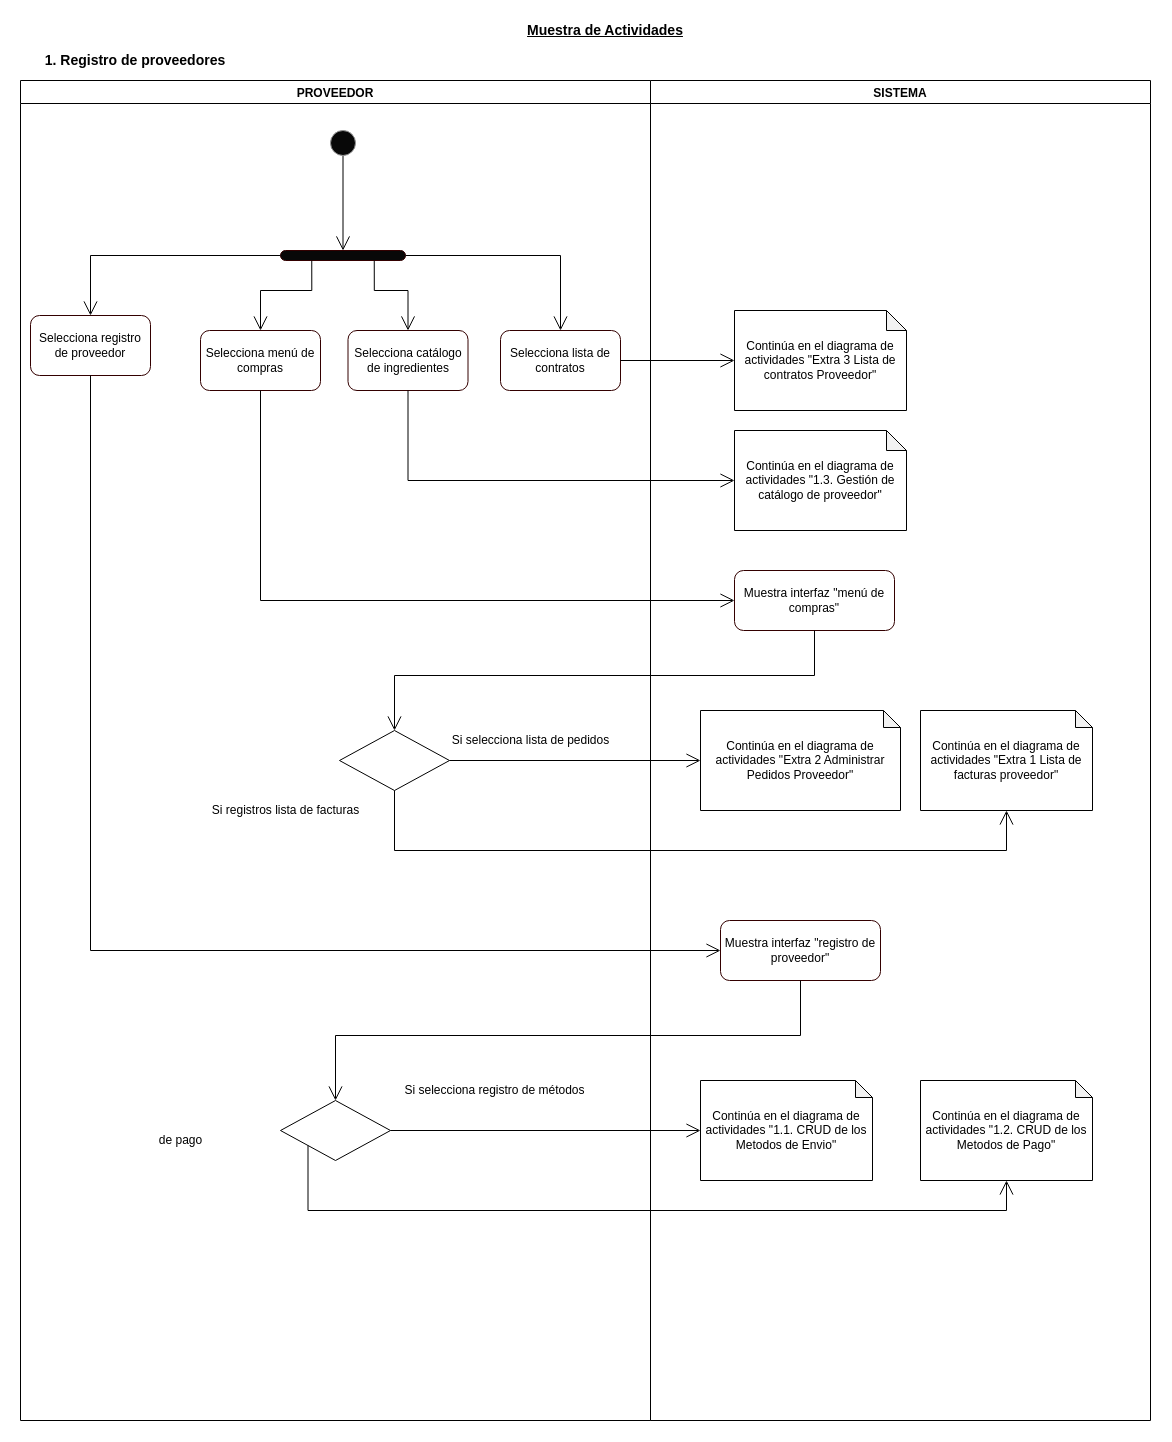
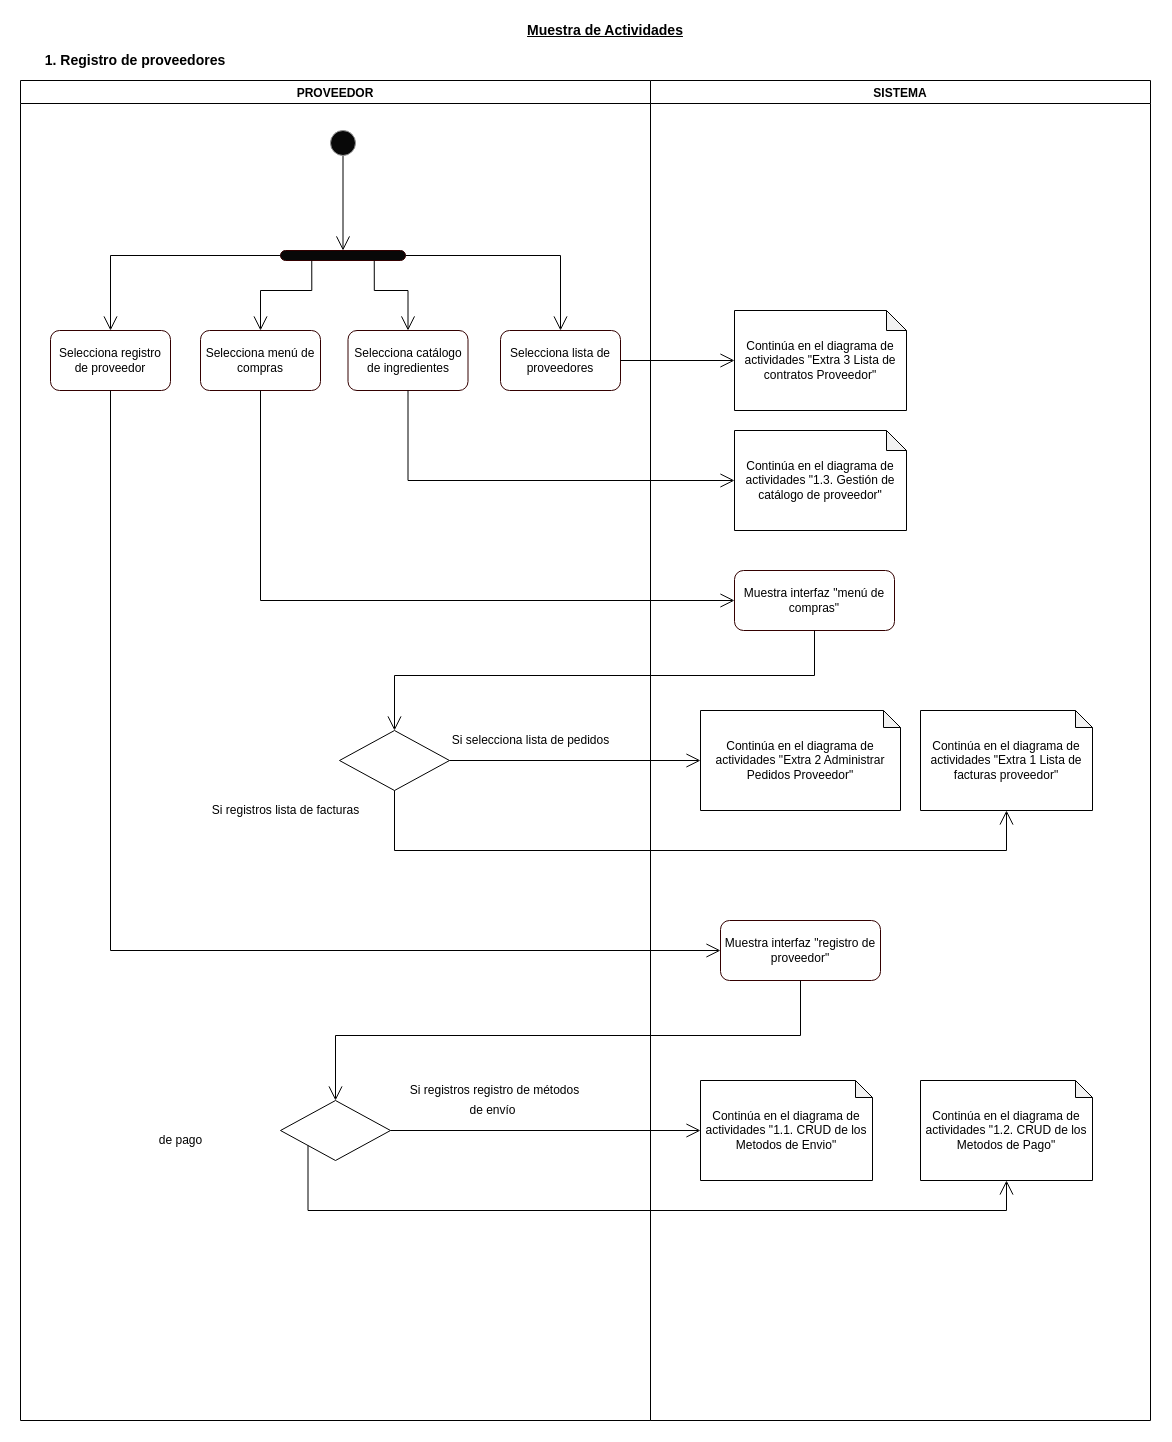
(91, 346) -> (111, 361)
(561, 361) -> (561, 361)
(495, 1091) -> (495, 1091)
none -> (492, 1111)
